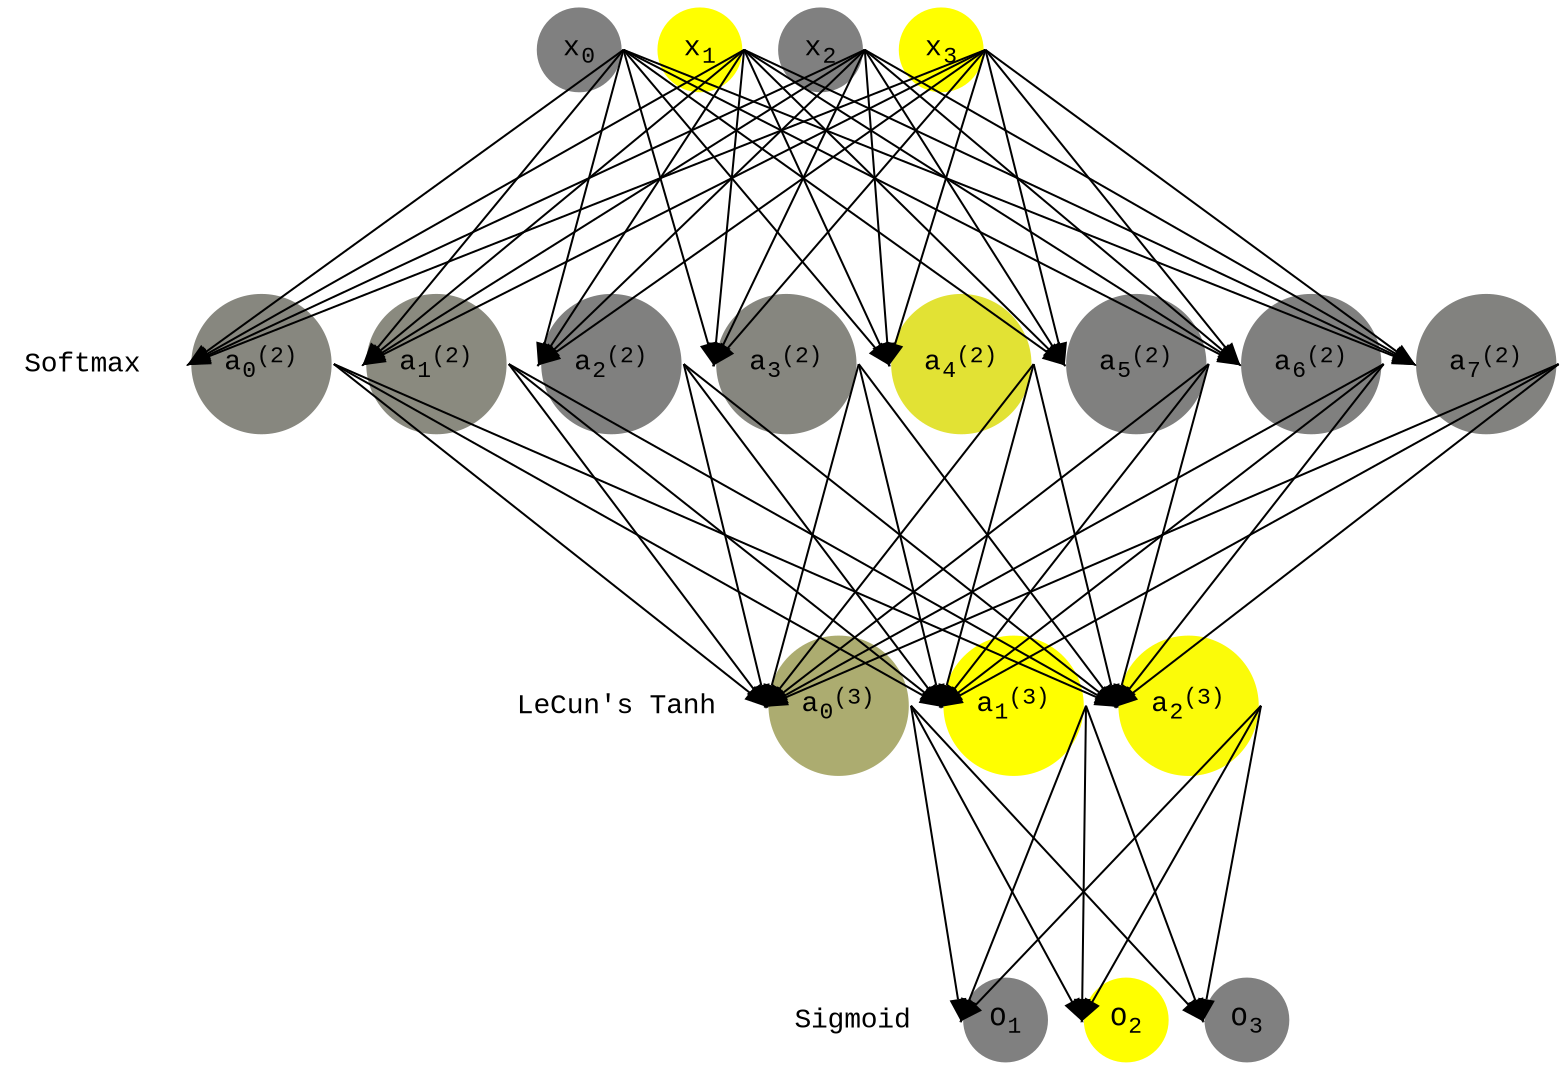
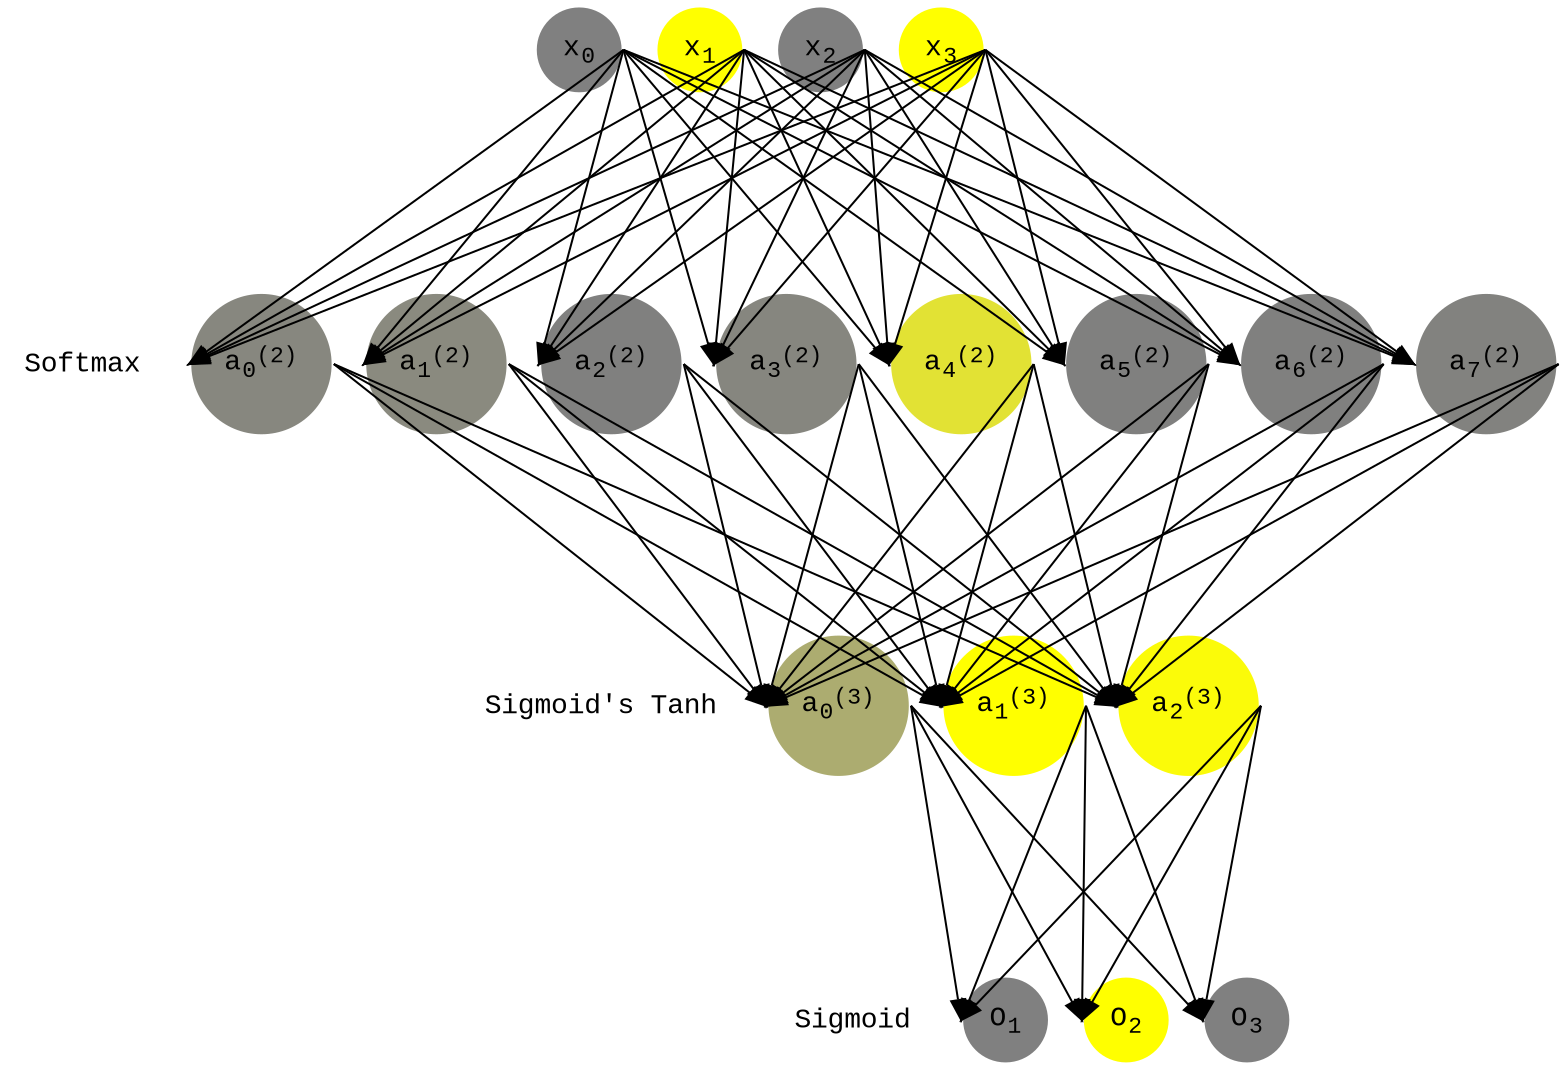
(617, 706) -> (601, 706)
